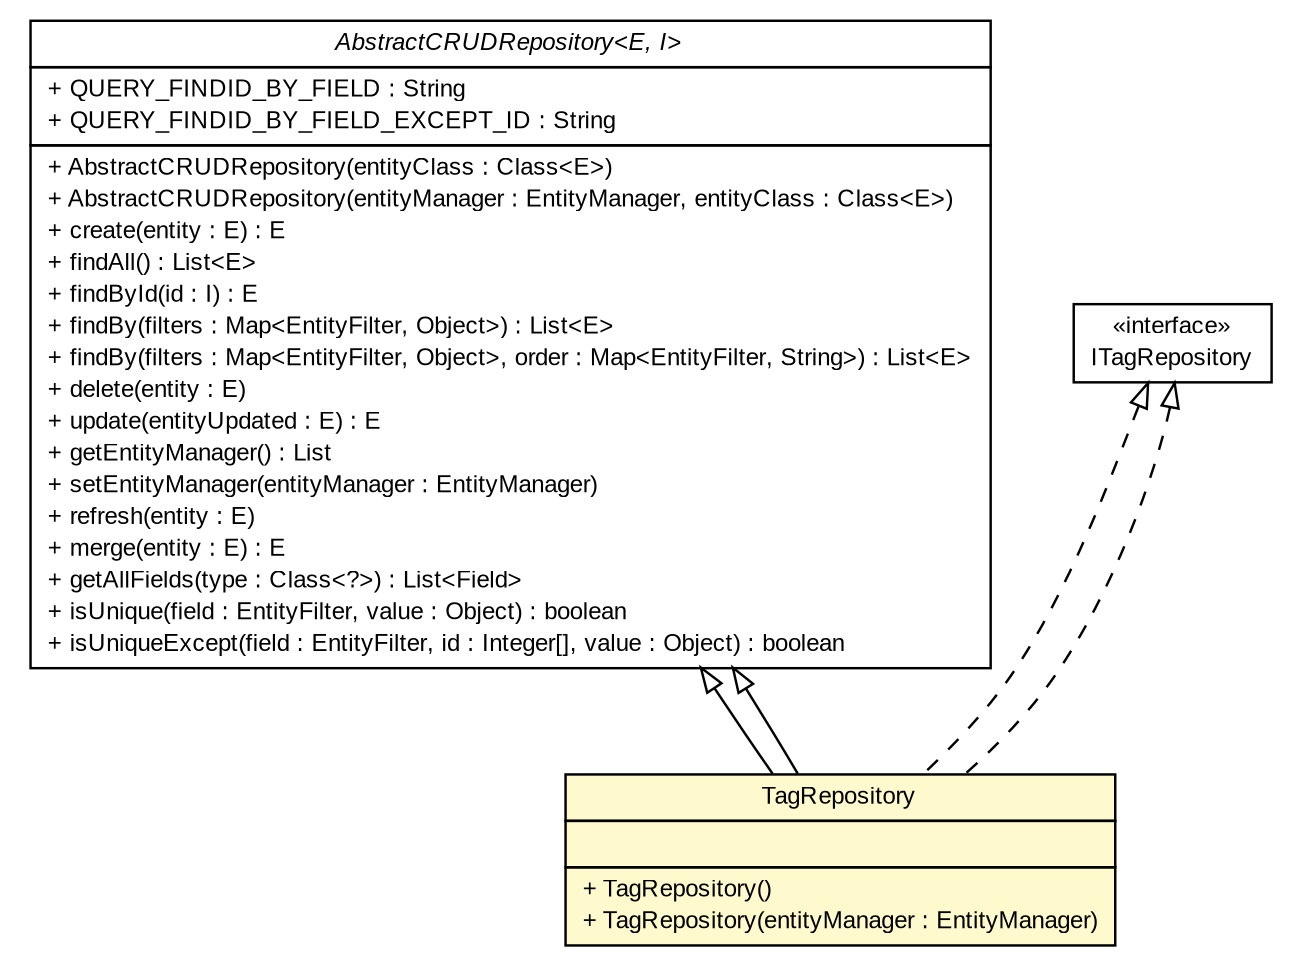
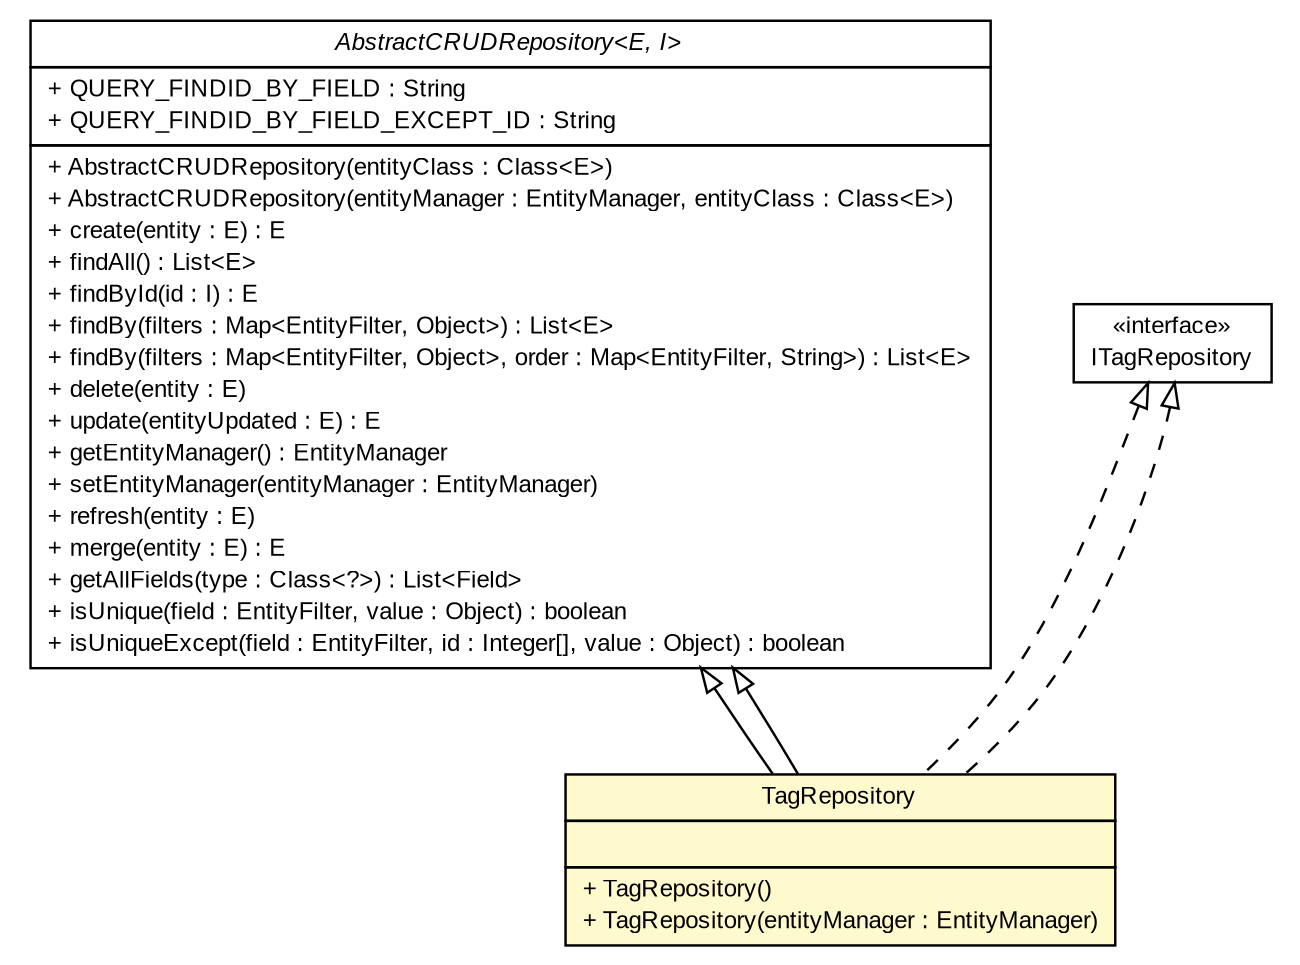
(191, 453) -> (248, 453)
